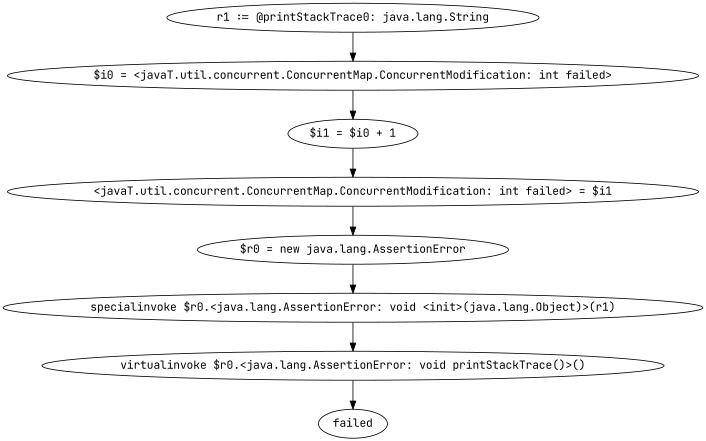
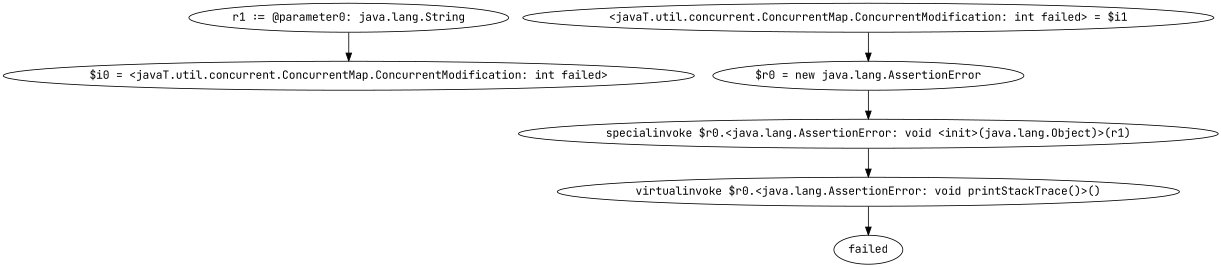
(353, 18) -> (349, 18)
(353, 134) -> none
